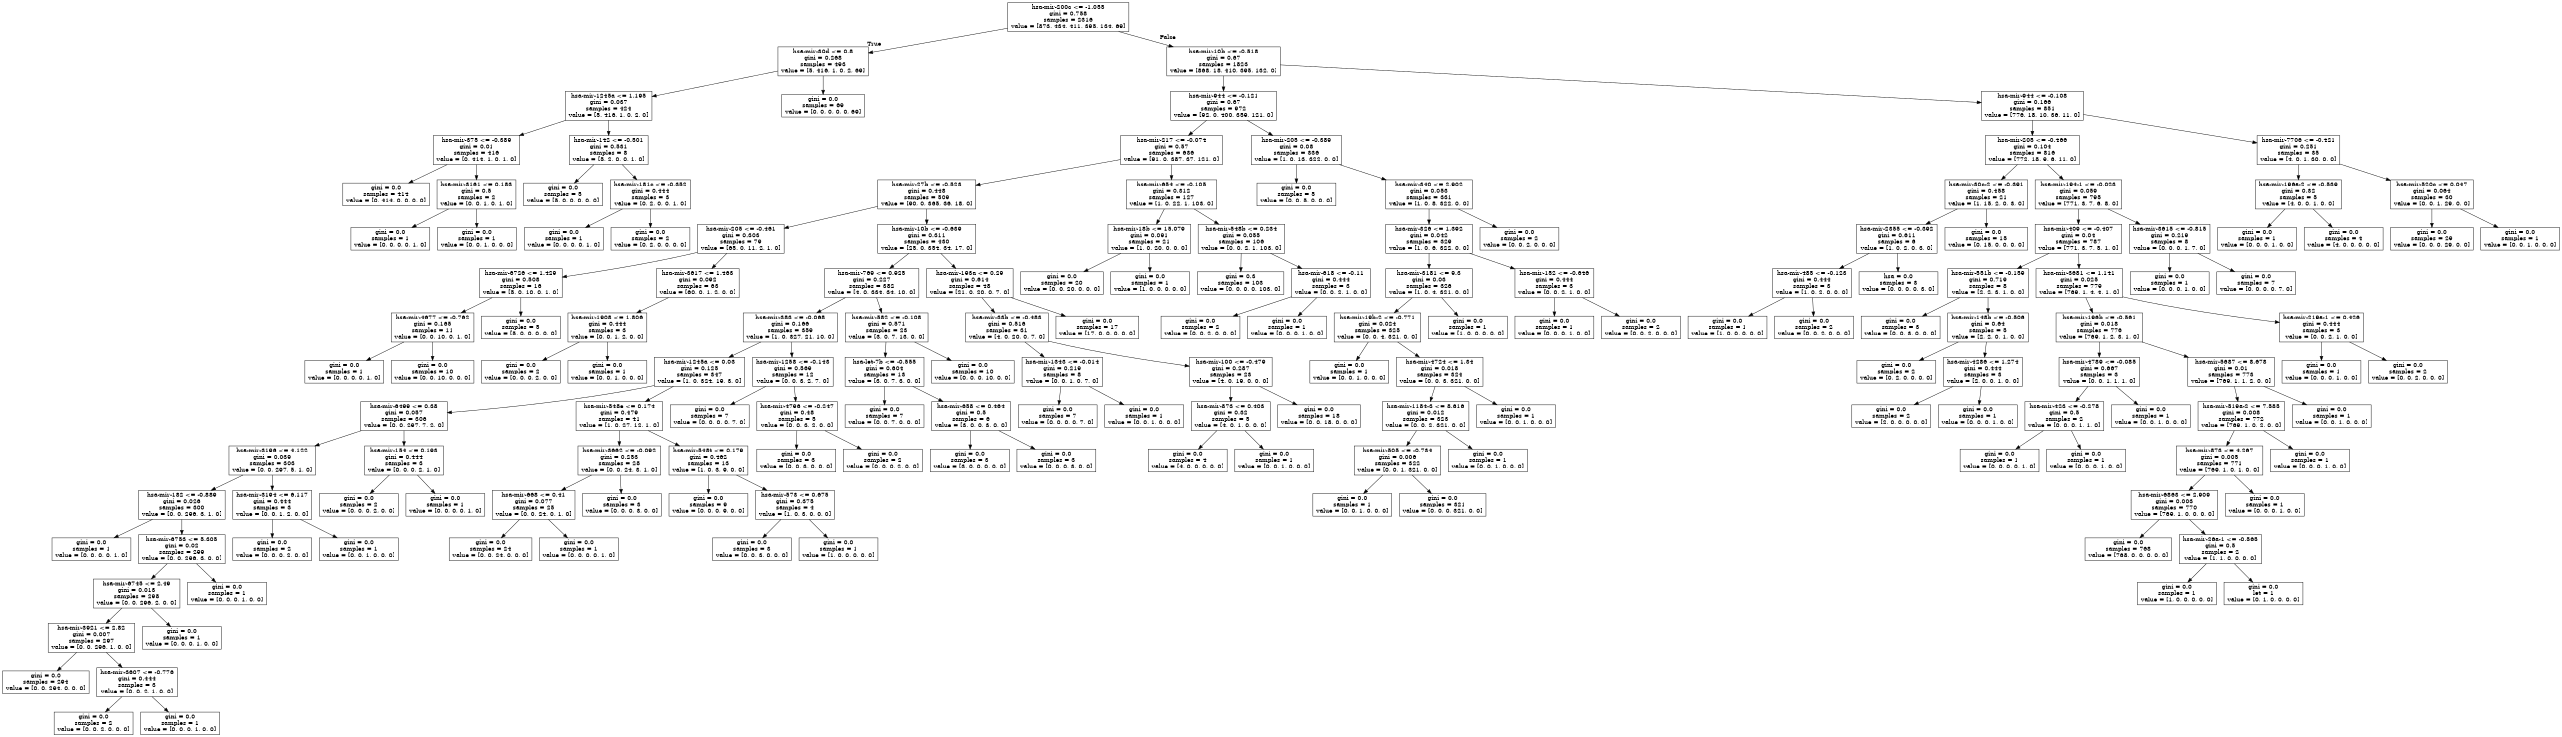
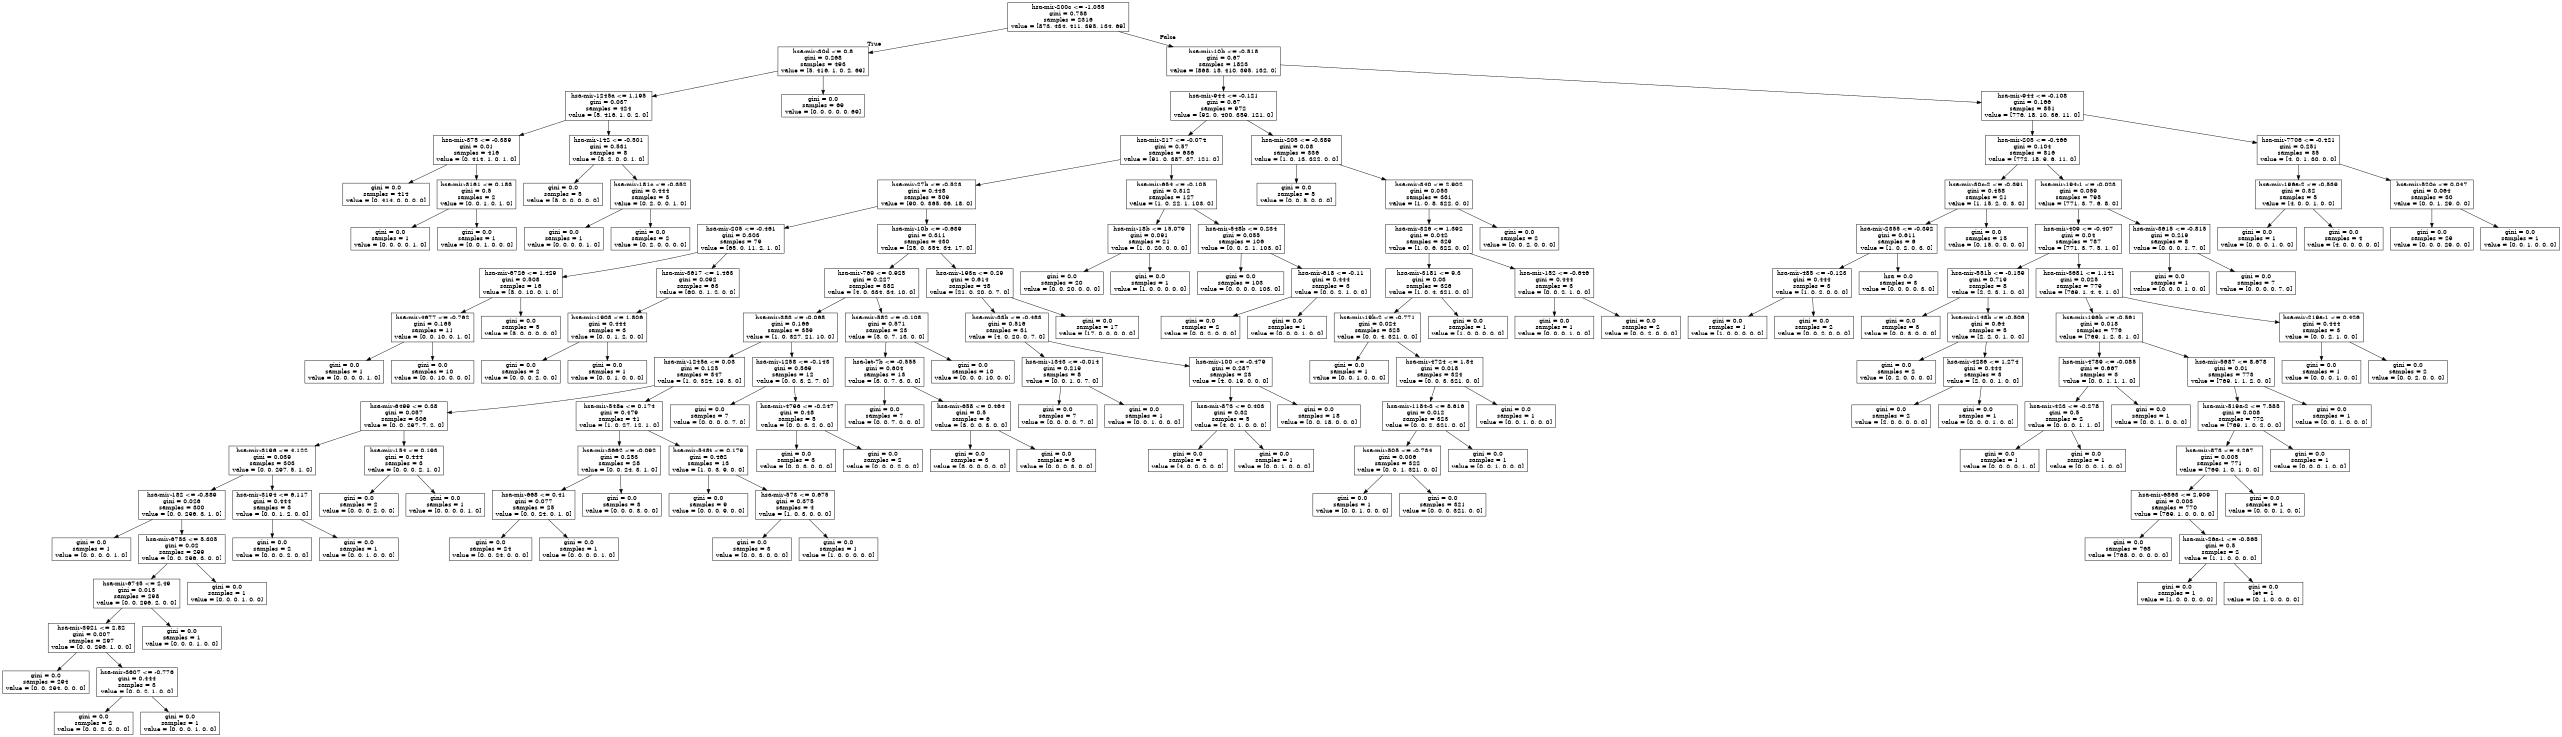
(1241, 283) -> (1241, 283)
